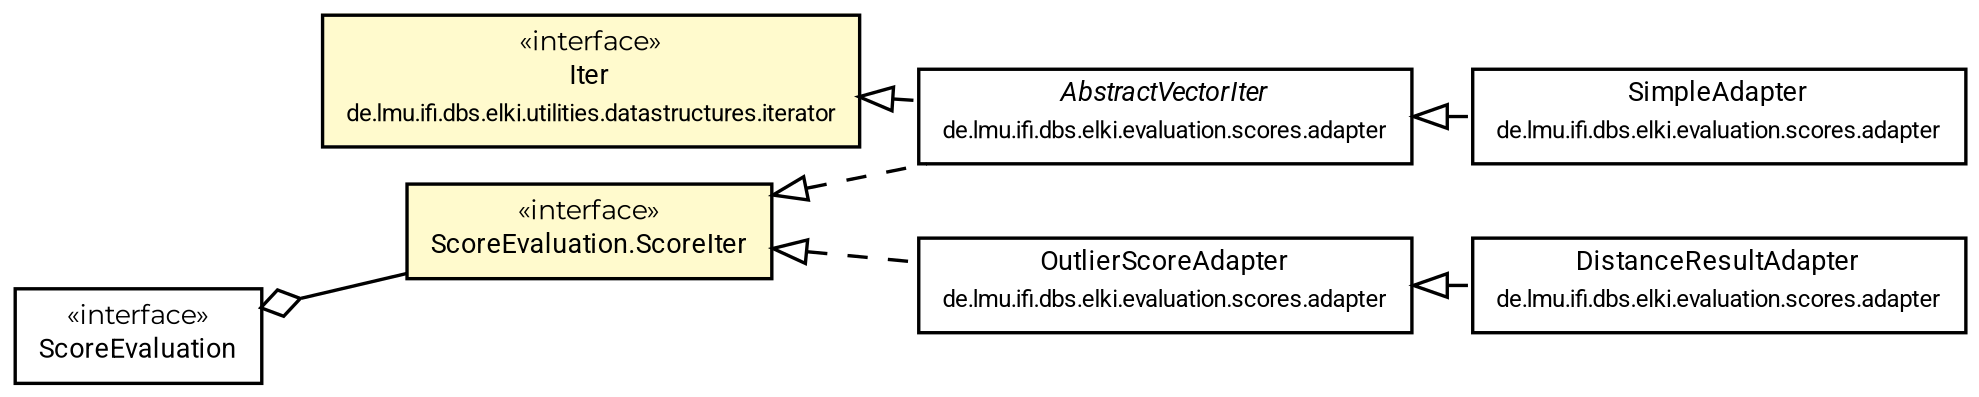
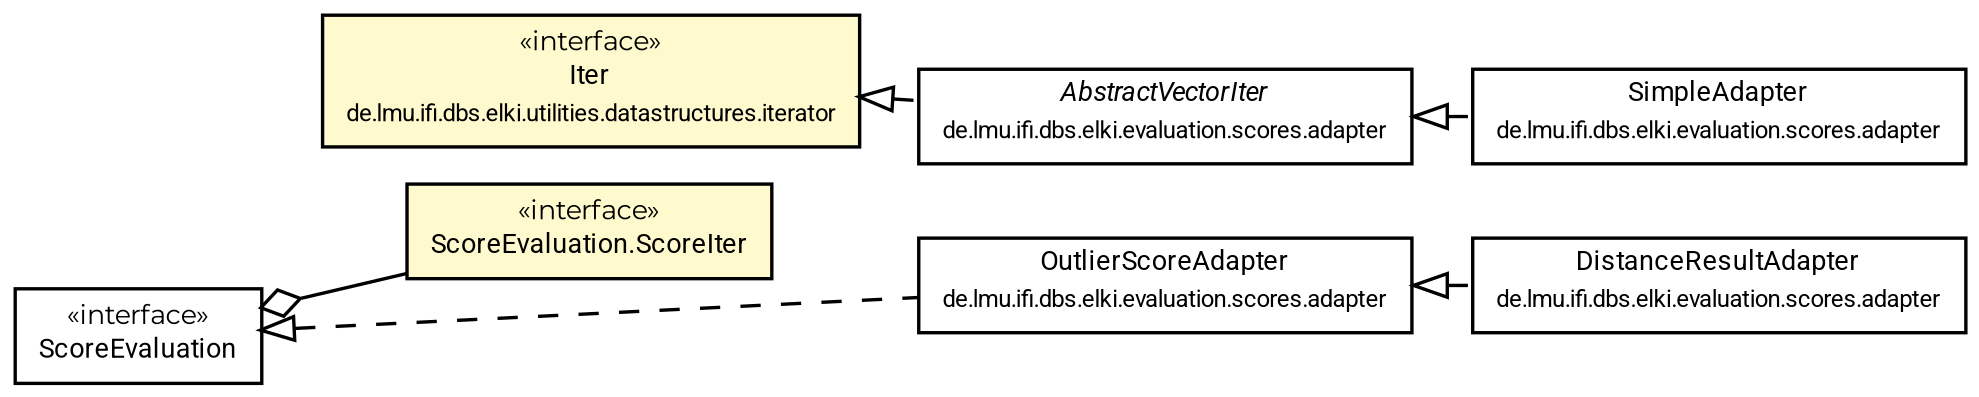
(867, 176) -> none
(863, 257) -> (607, 313)
